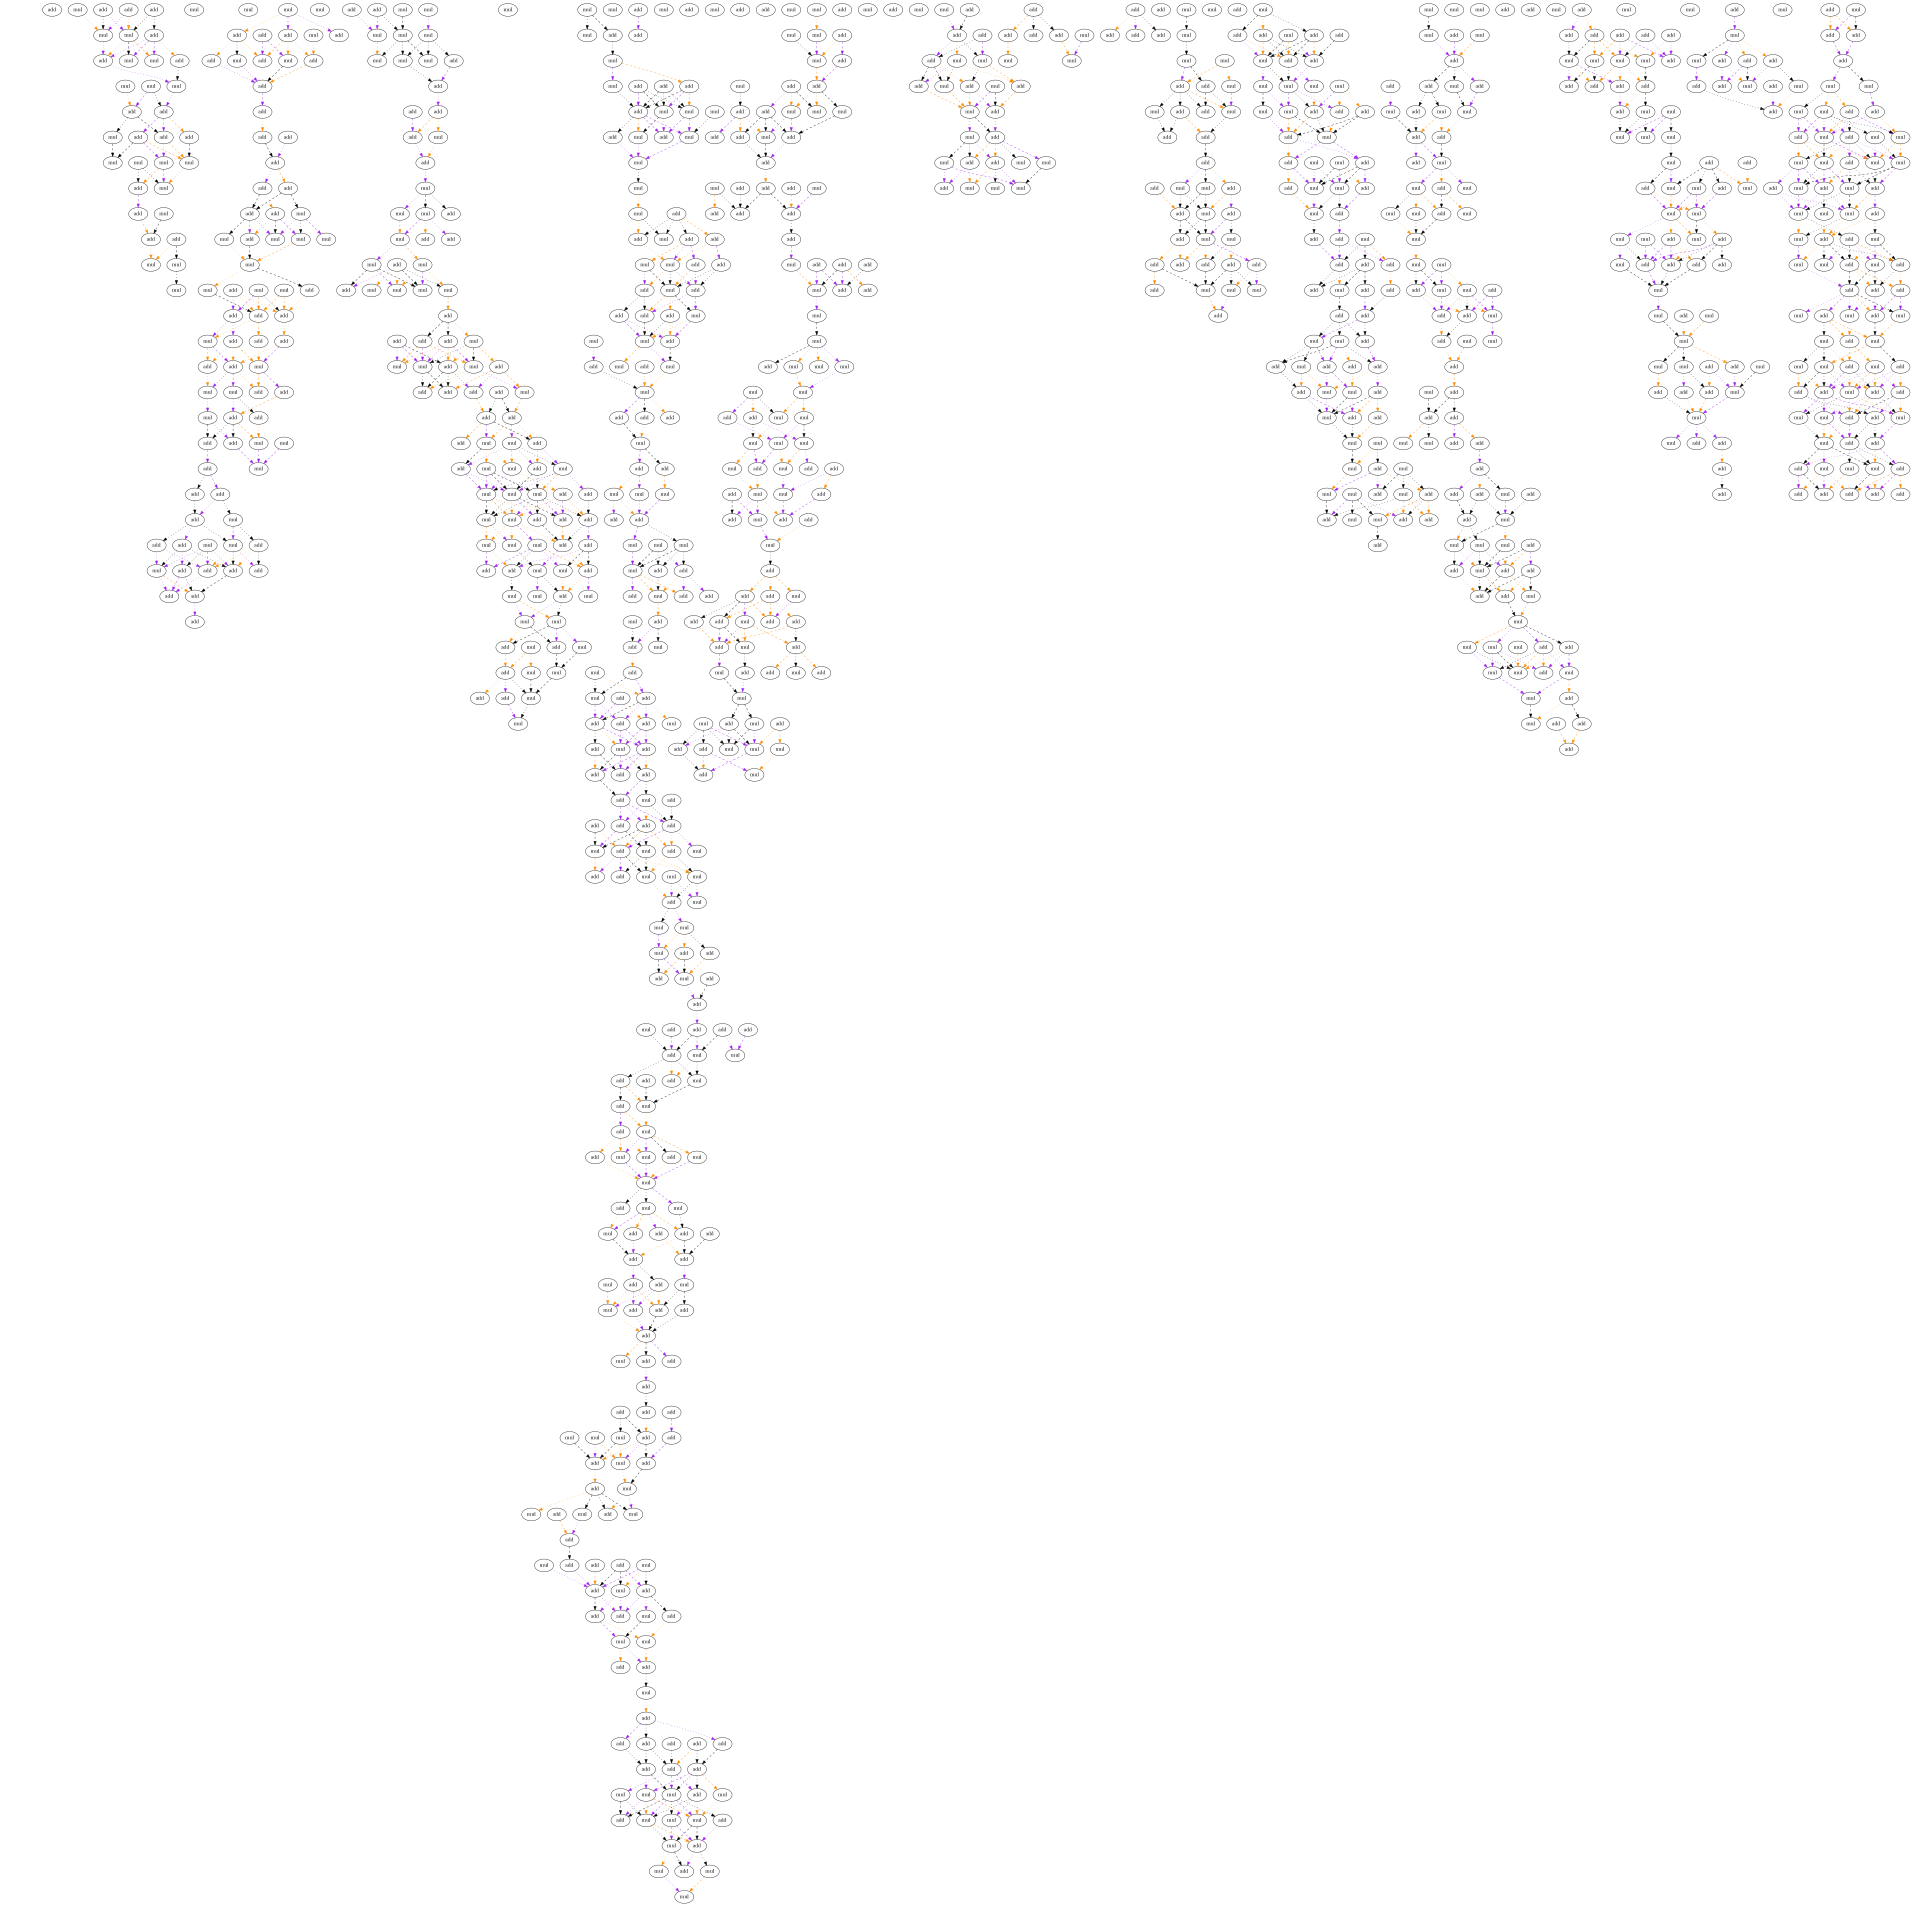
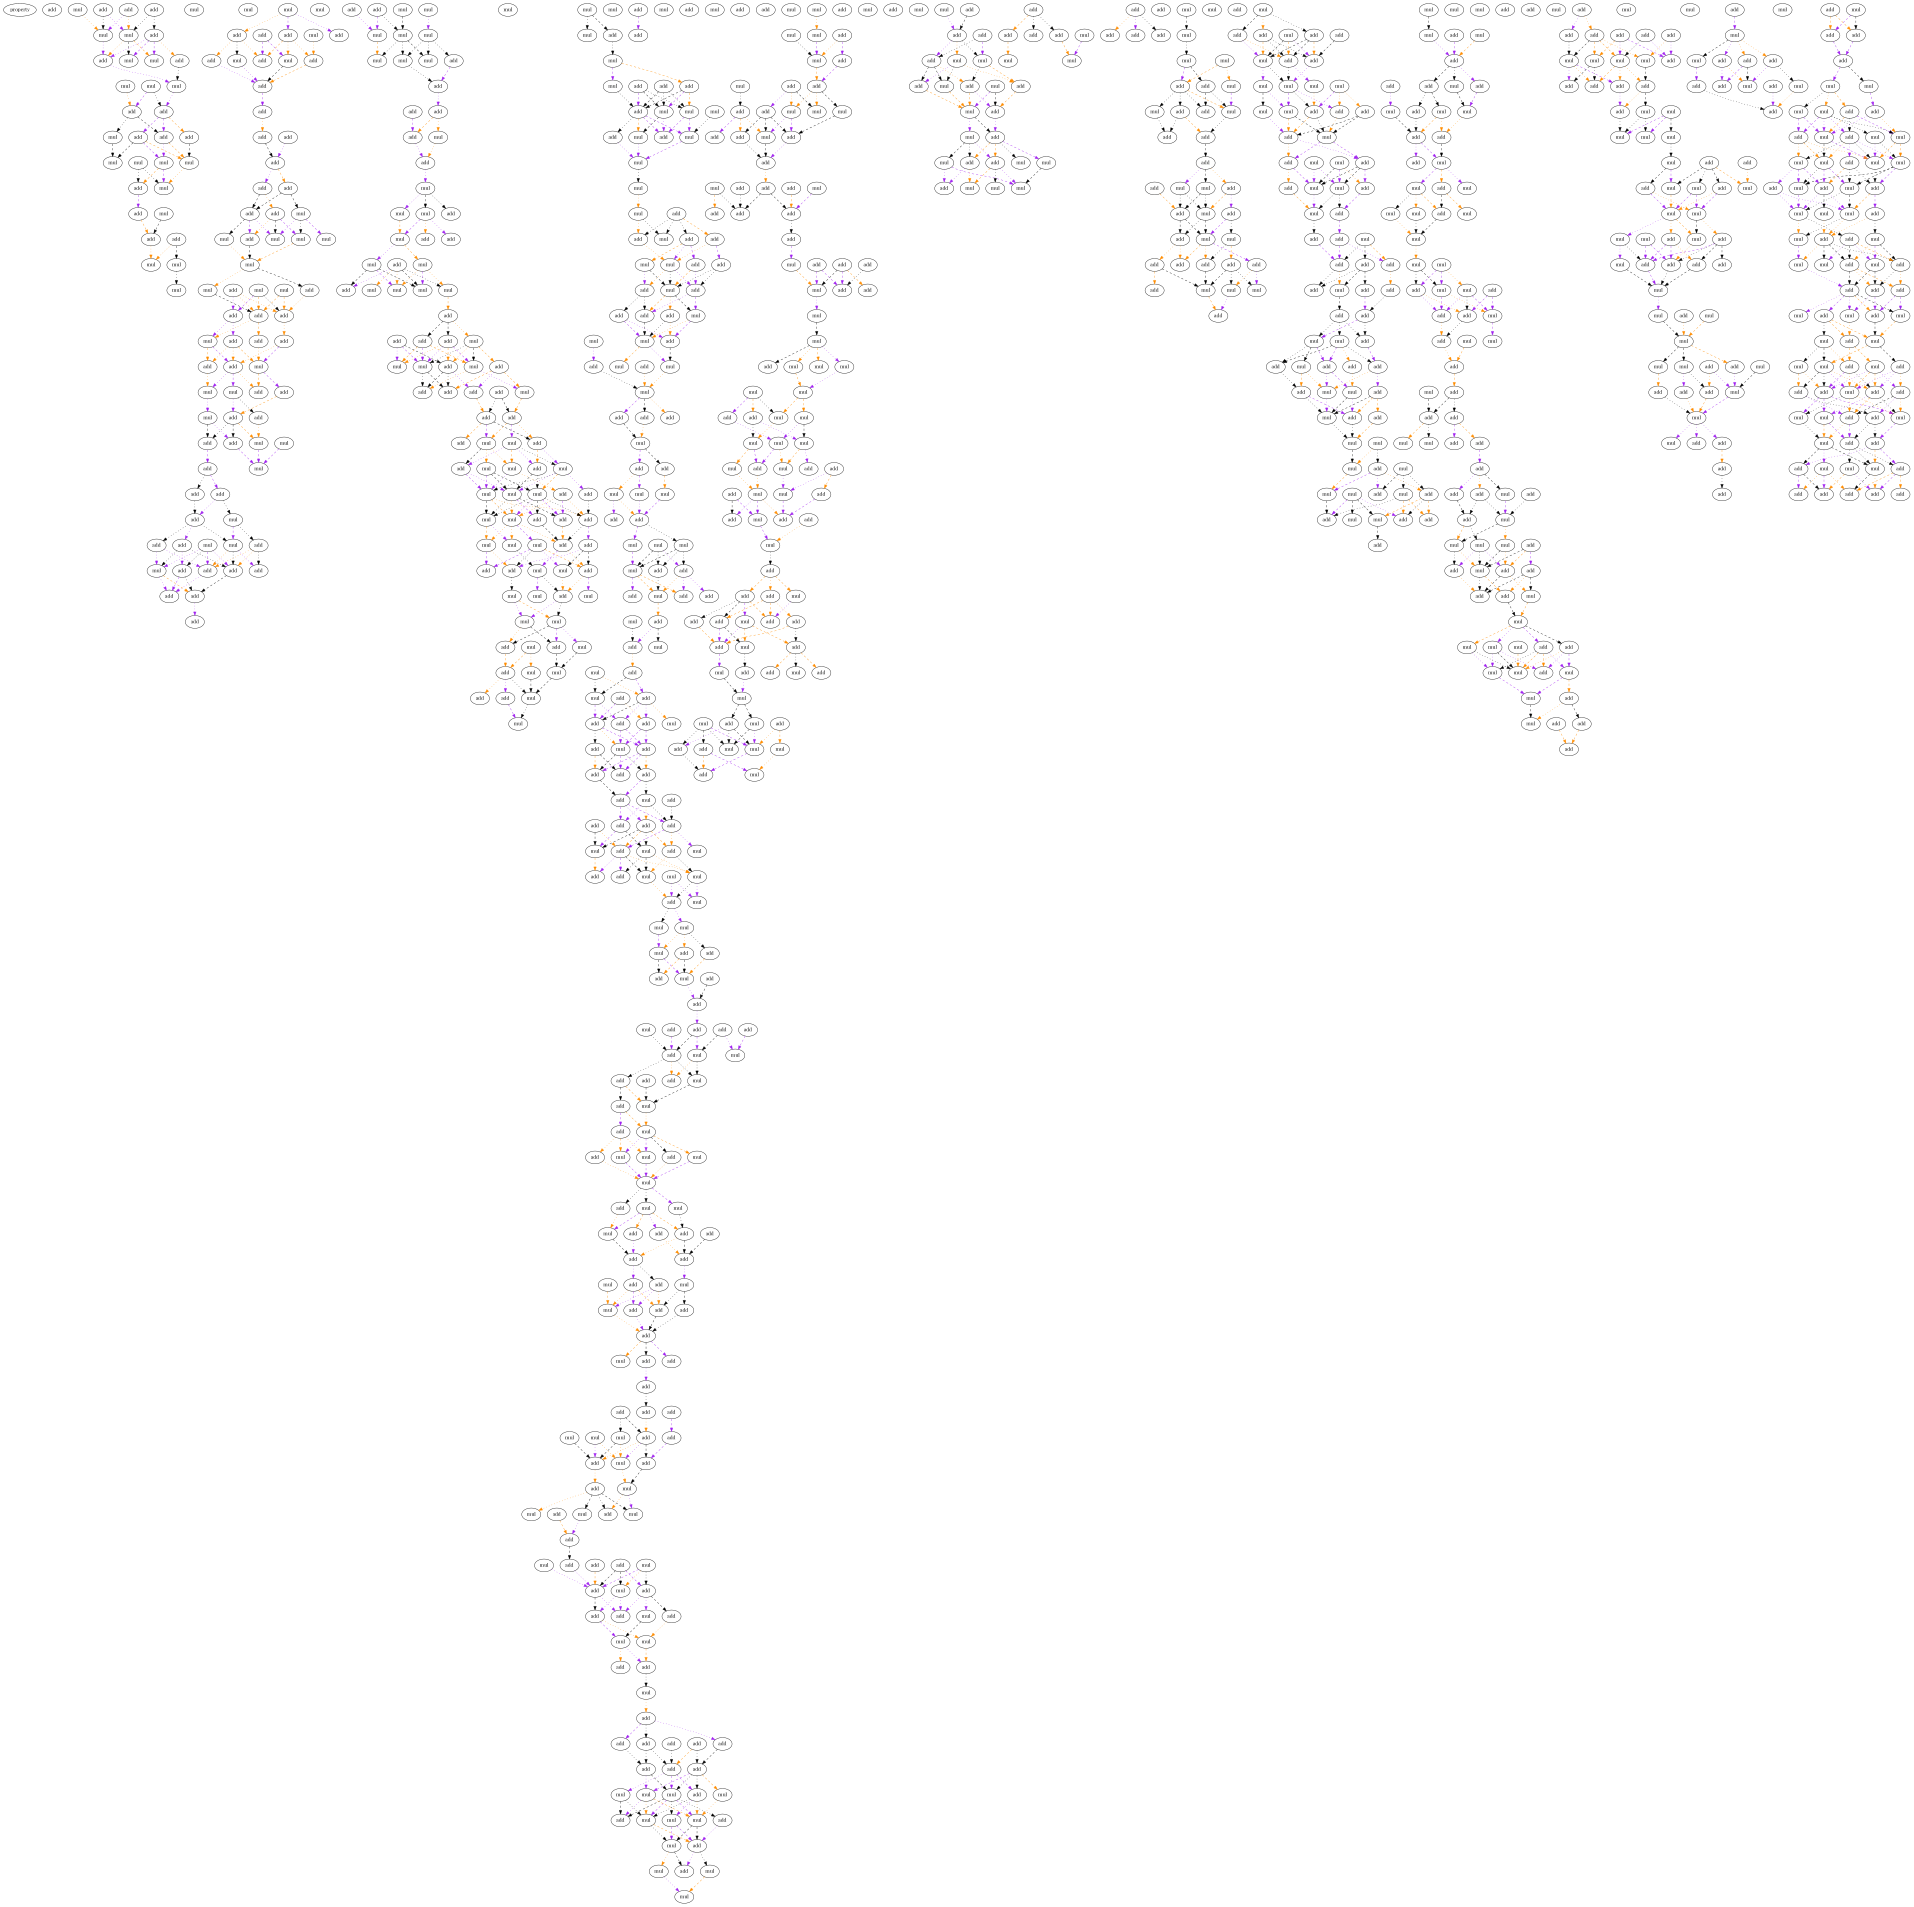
none -> (20, 10)
